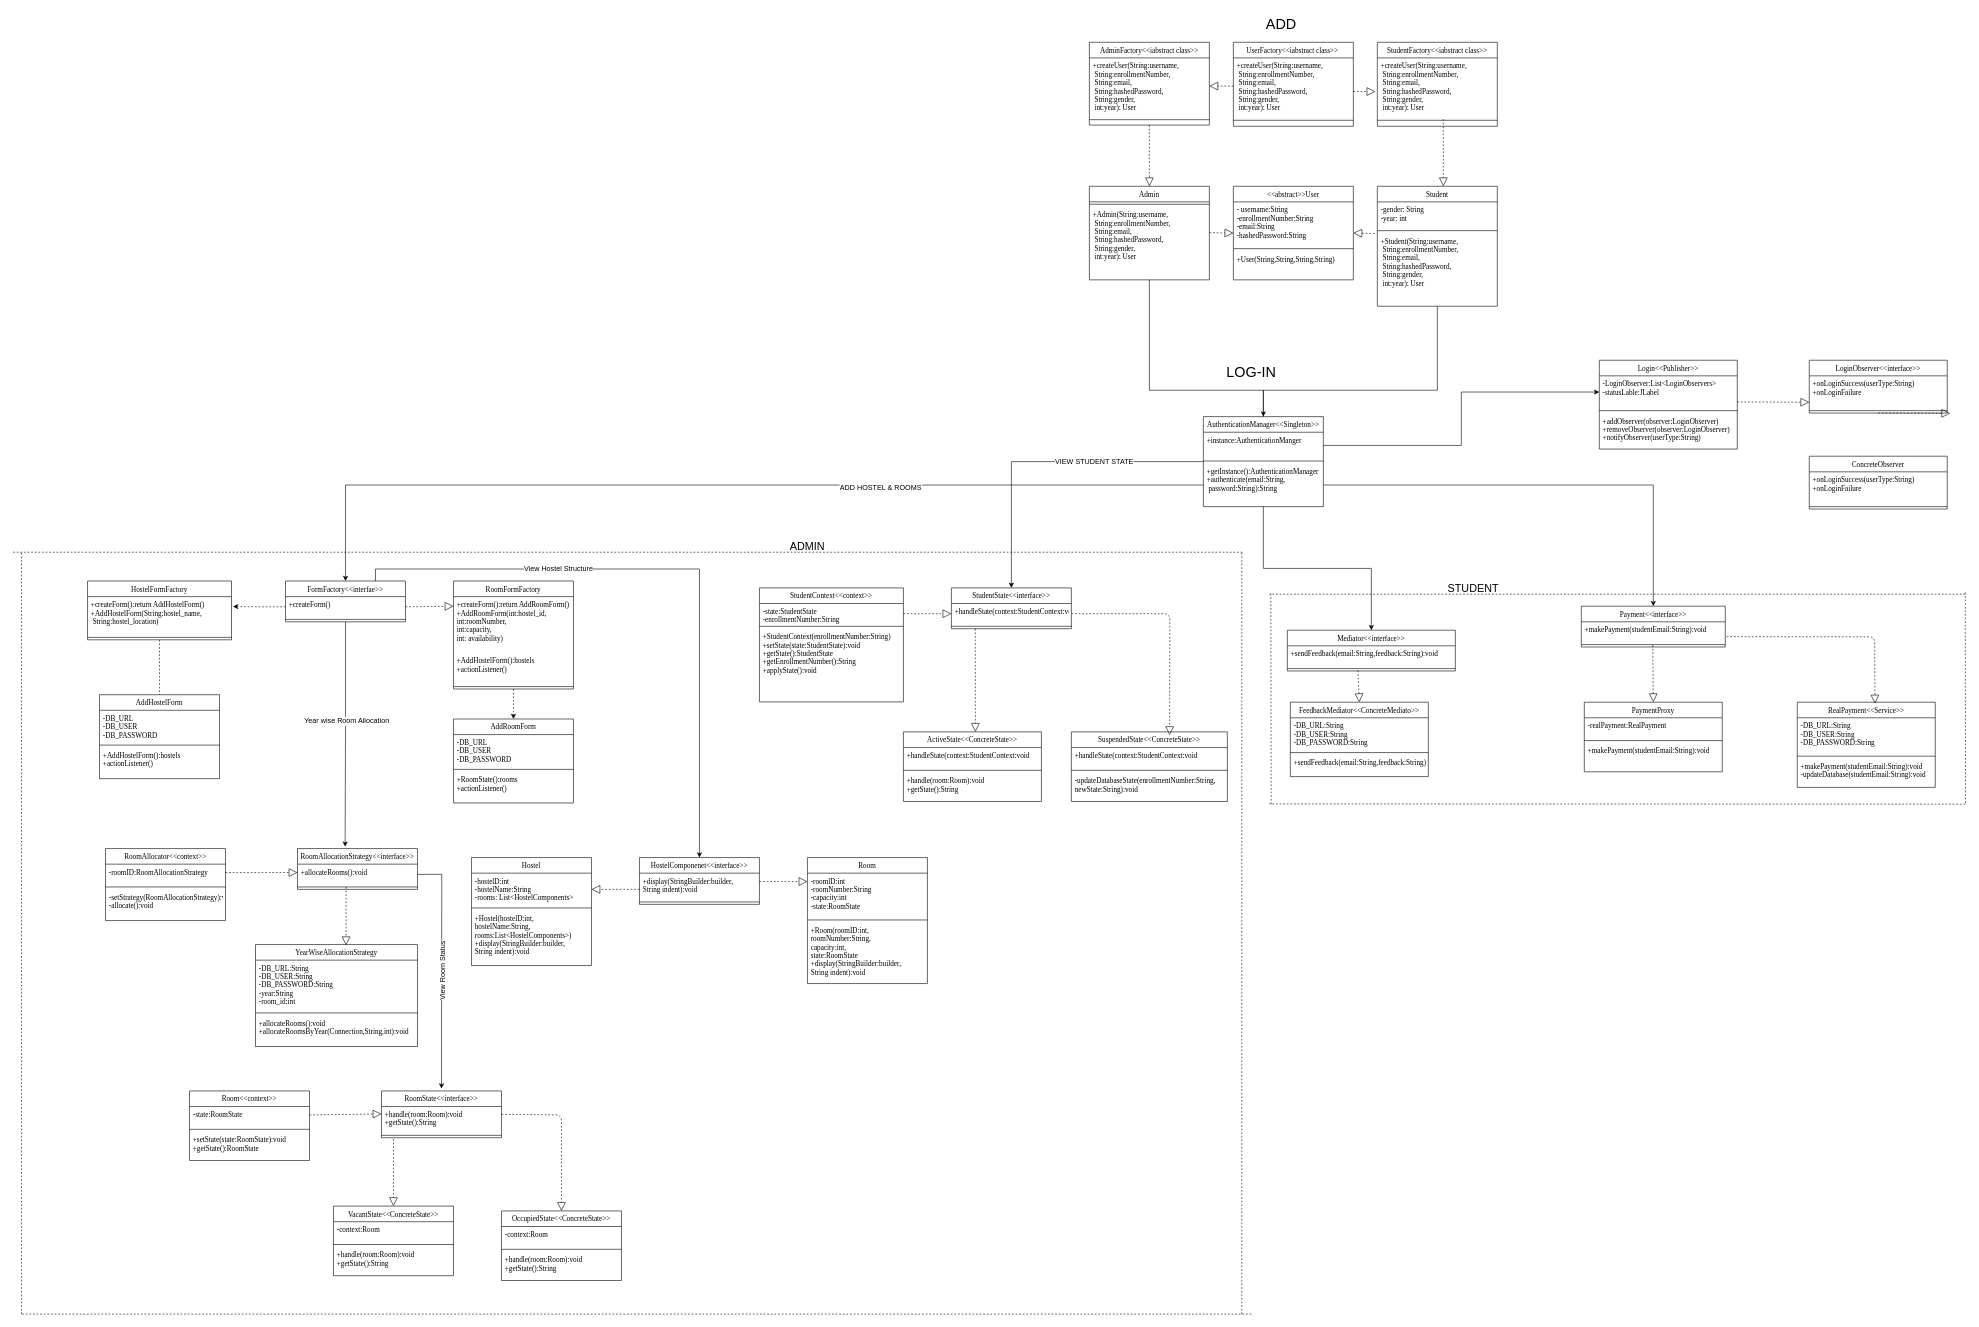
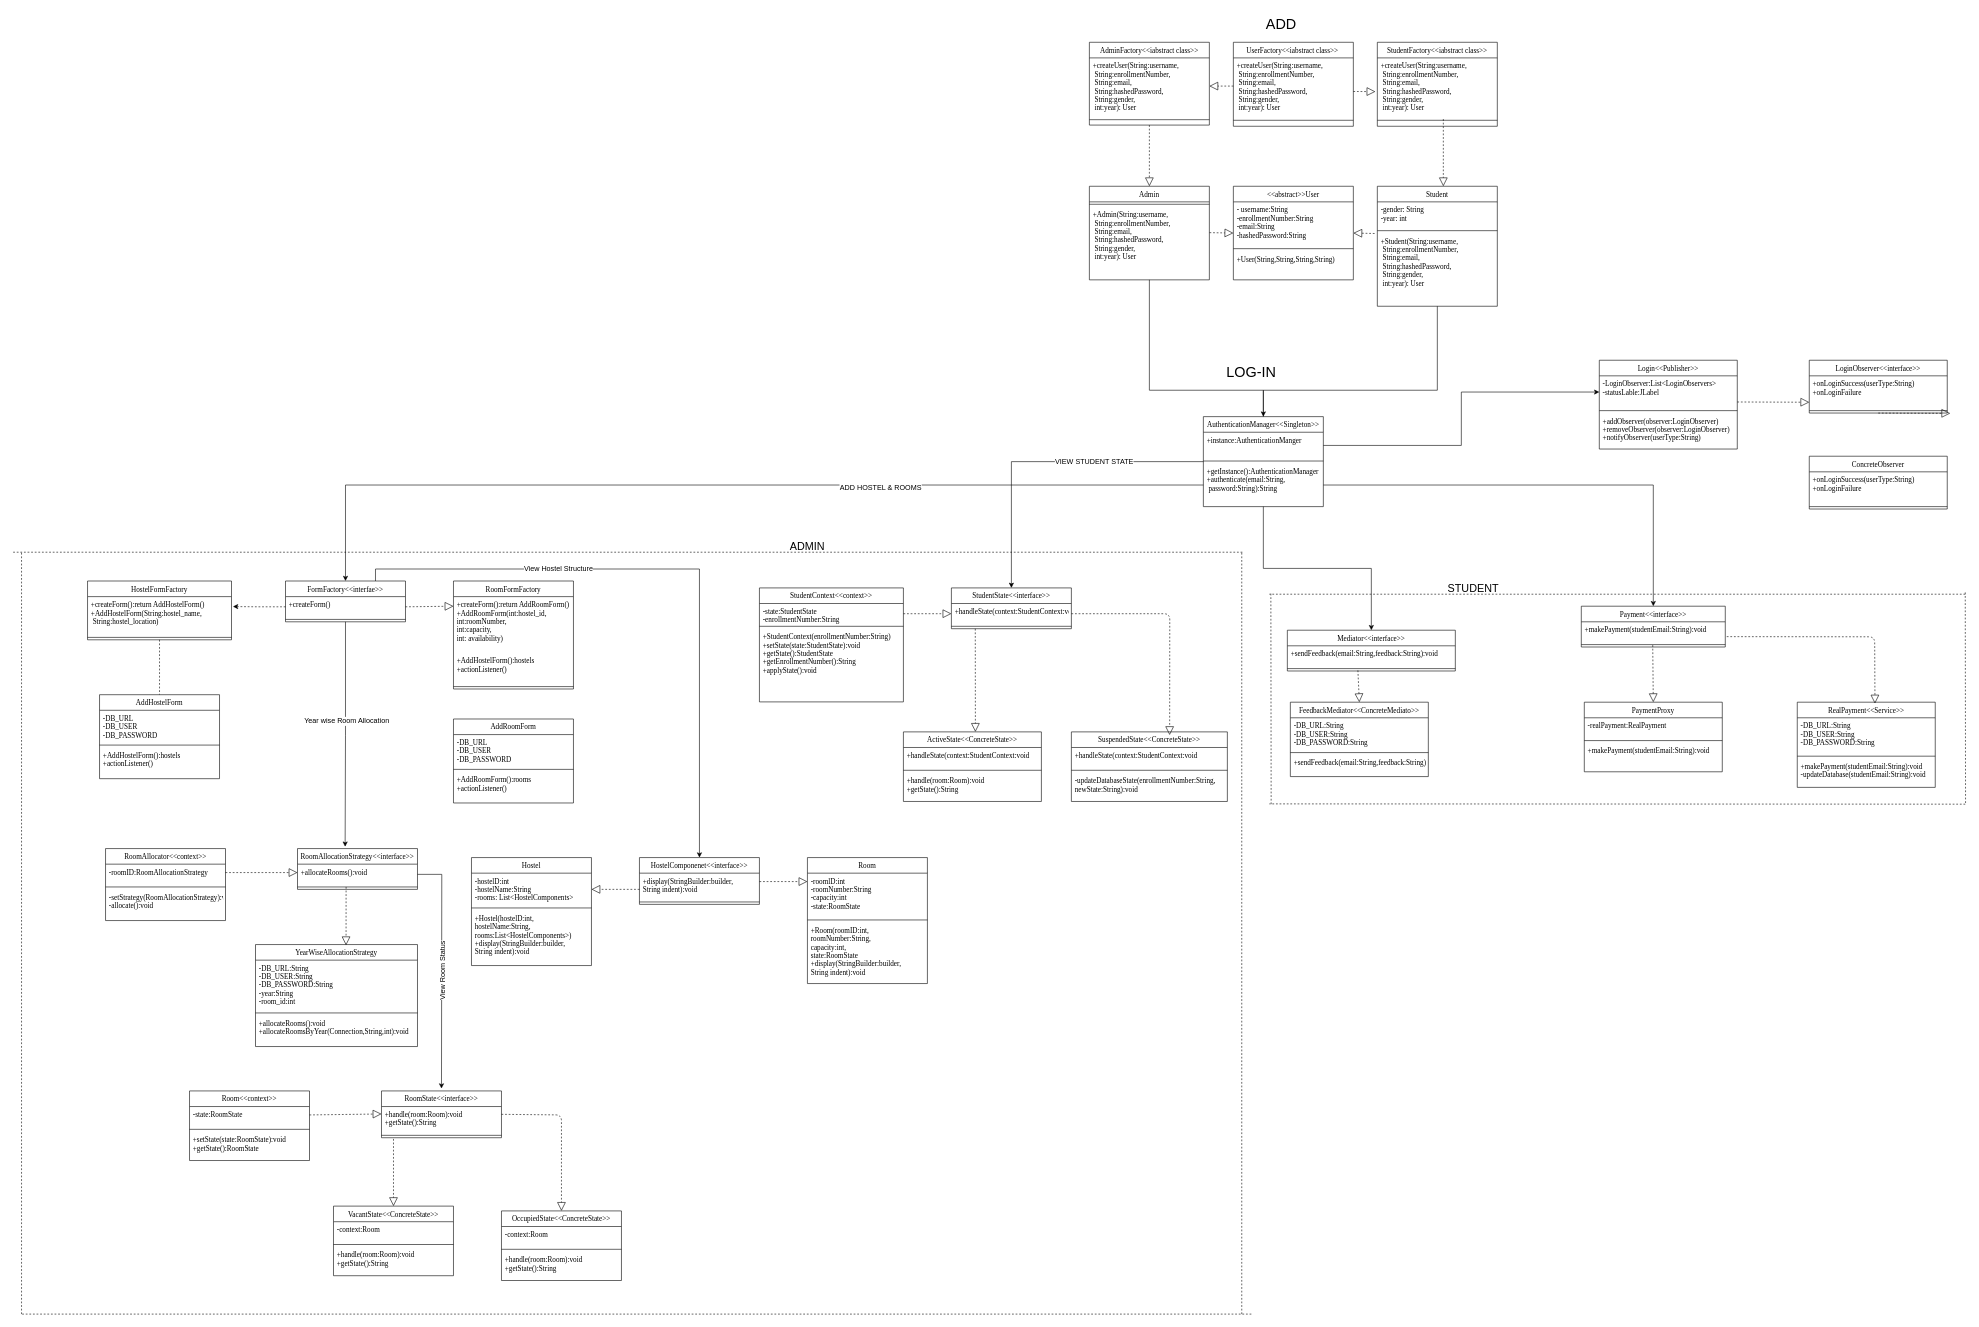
(513, 703) -> none
(492, 780) -> (496, 780)
